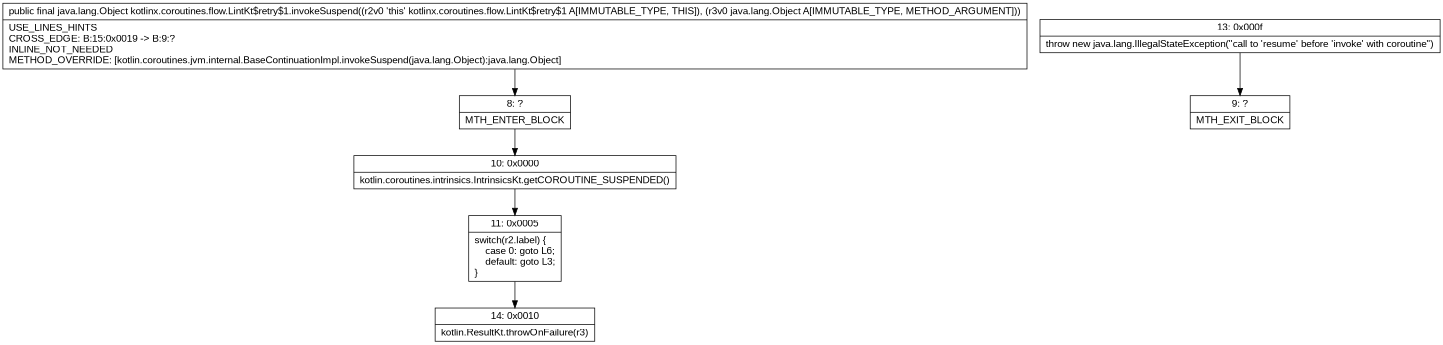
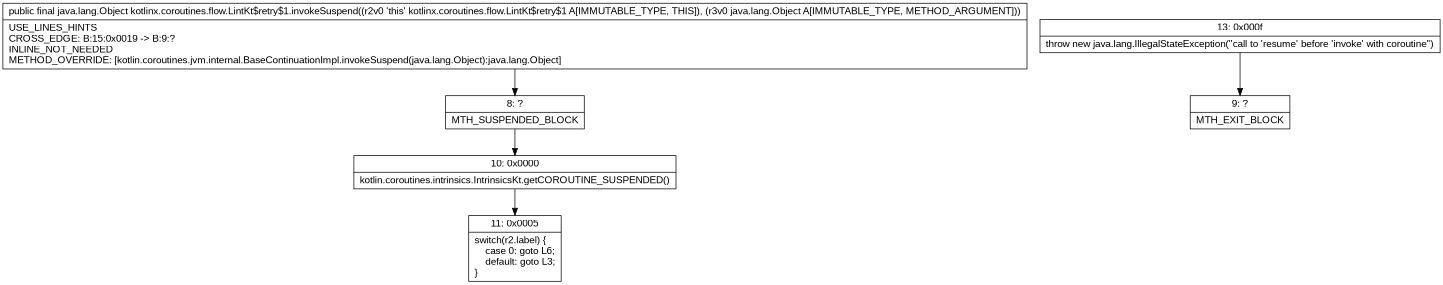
(515, 120) -> (515, 120)
(515, 325) -> none
